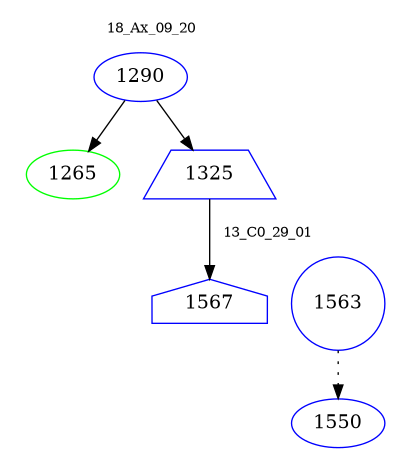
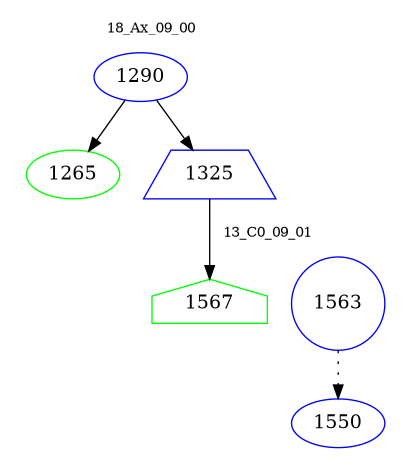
(152, 29) -> (152, 29)
(268, 233) -> (268, 233)
(210, 304) -> (210, 304)
